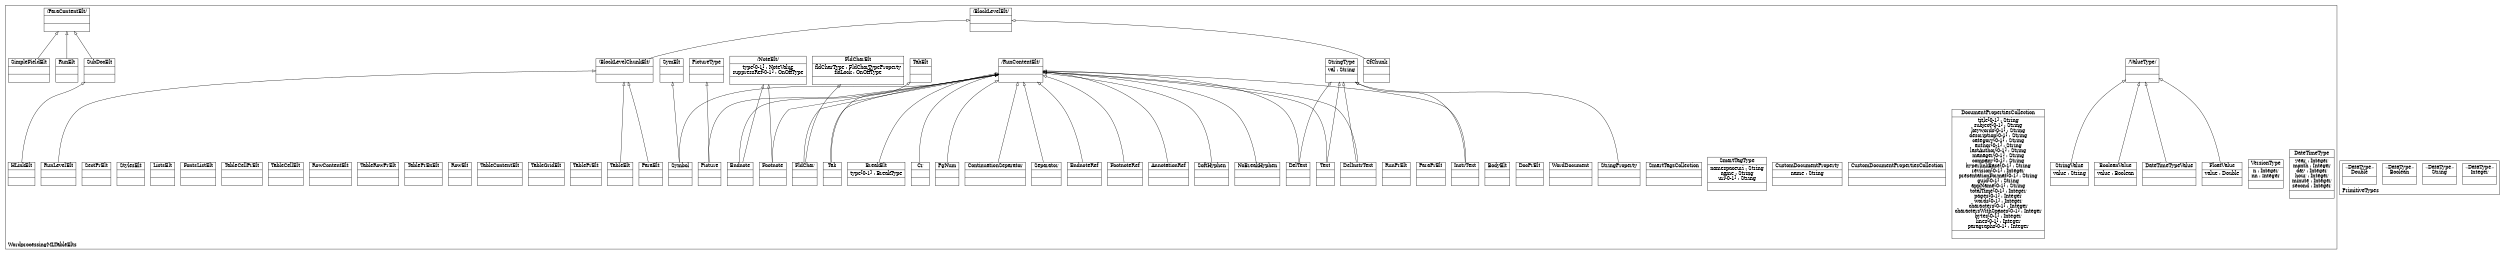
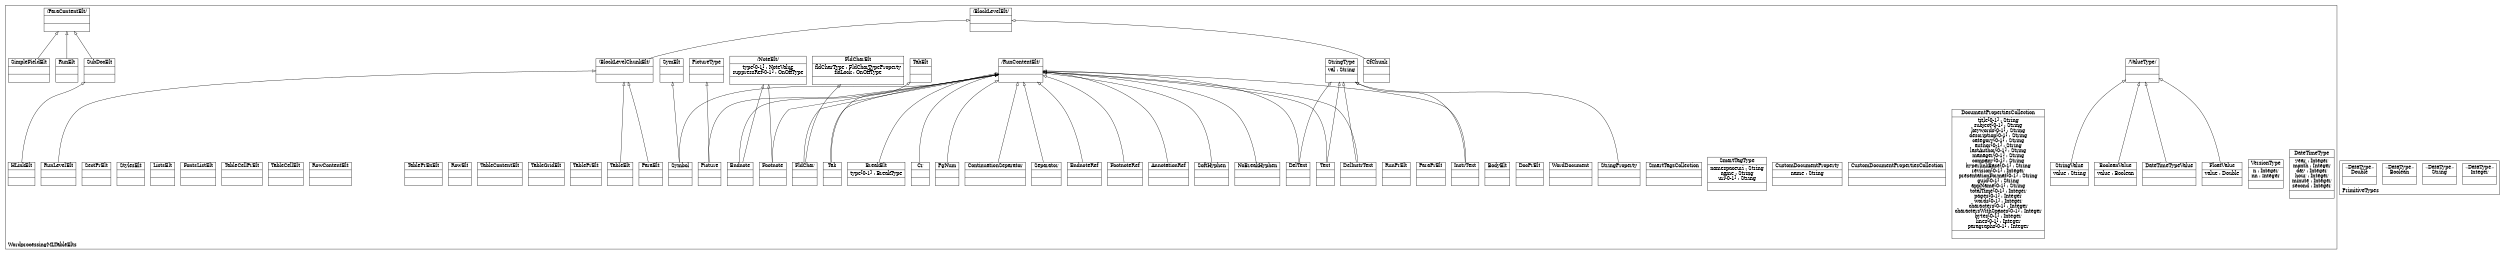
(378, 174) -> none
